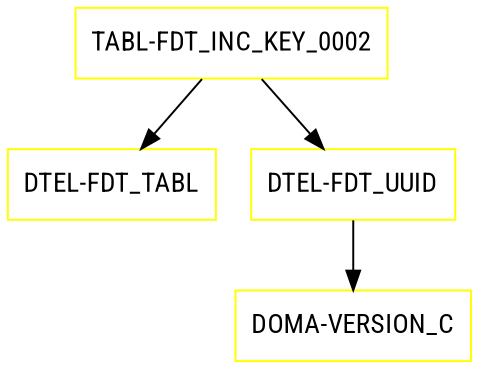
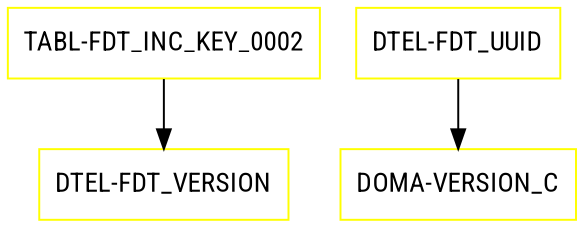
(286, 106) -> none
(112, 184) -> (164, 184)
